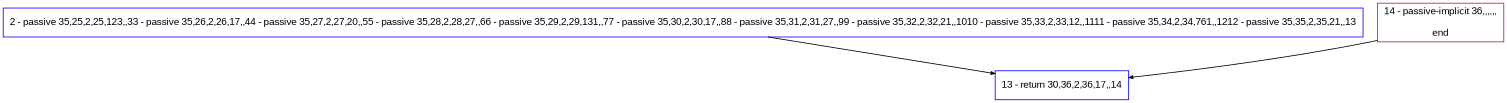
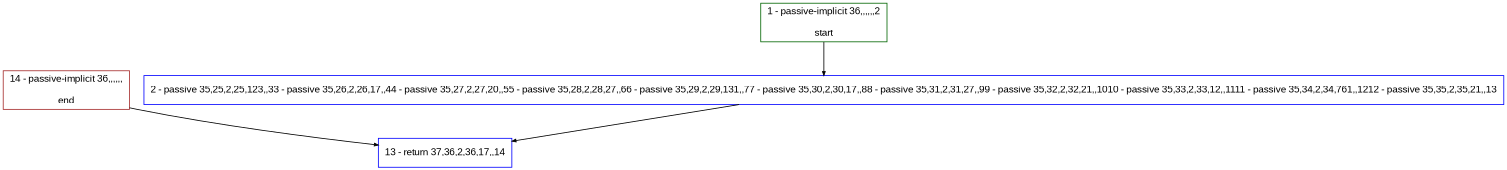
none -> (824, 23)
(1062, 85) -> (445, 153)
